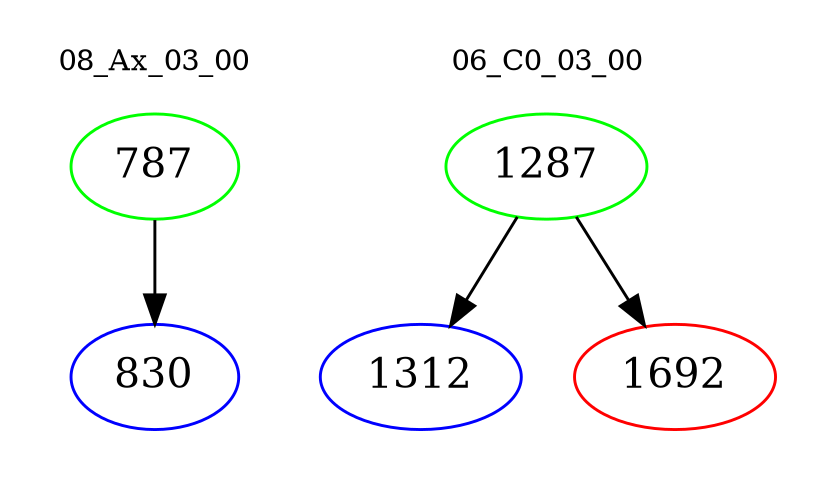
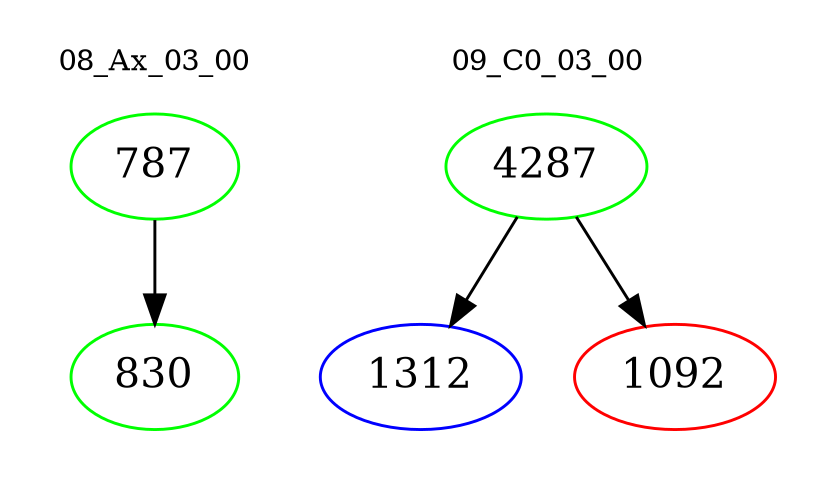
(548, 63) -> (548, 63)
(546, 167) -> (546, 167)
(155, 377) -> (155, 377)
(675, 377) -> (675, 377)
